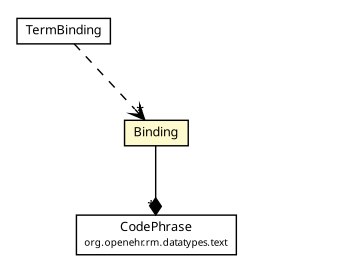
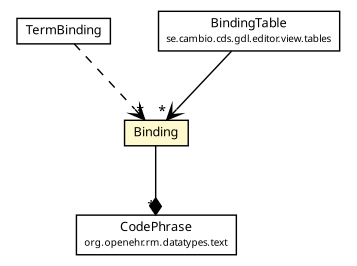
none -> (249, 31)
